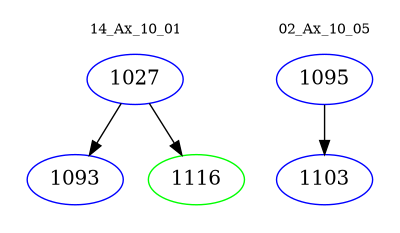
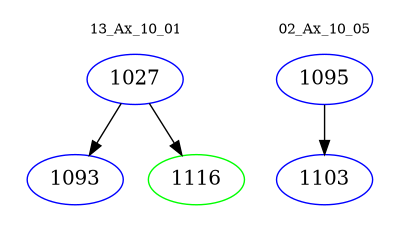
(136, 30) -> (136, 30)
